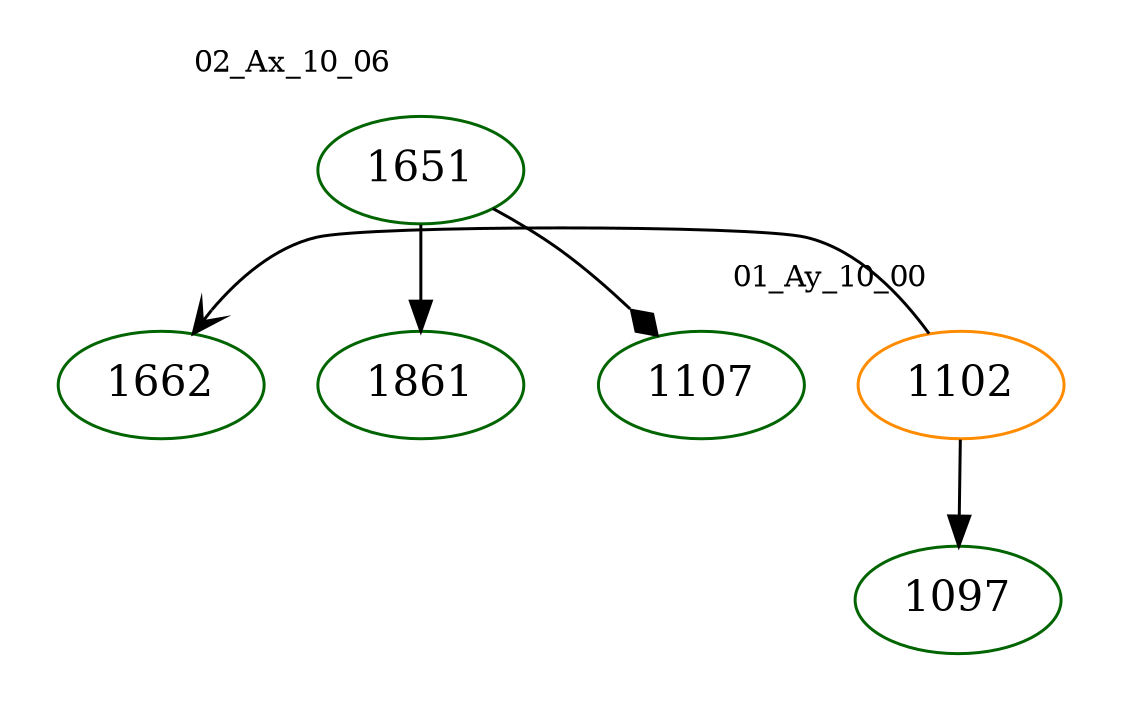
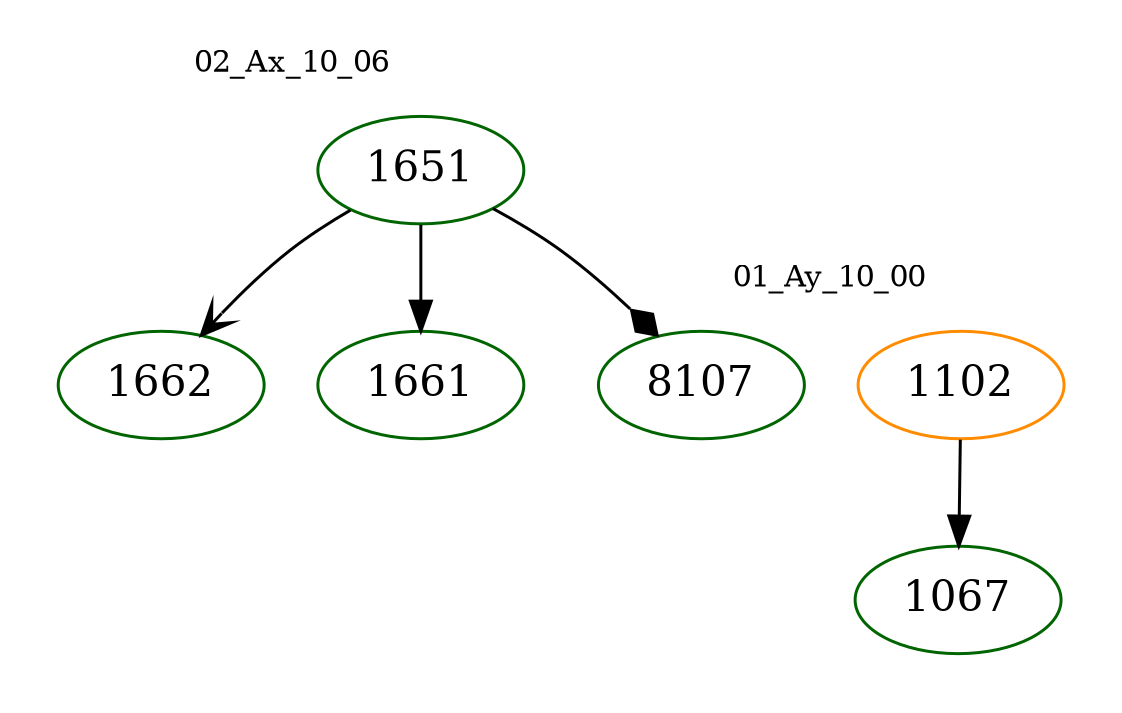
(576, 228) -> (282, 257)
(421, 385) -> (421, 385)
(701, 385) -> (701, 385)
(958, 600) -> (958, 600)
